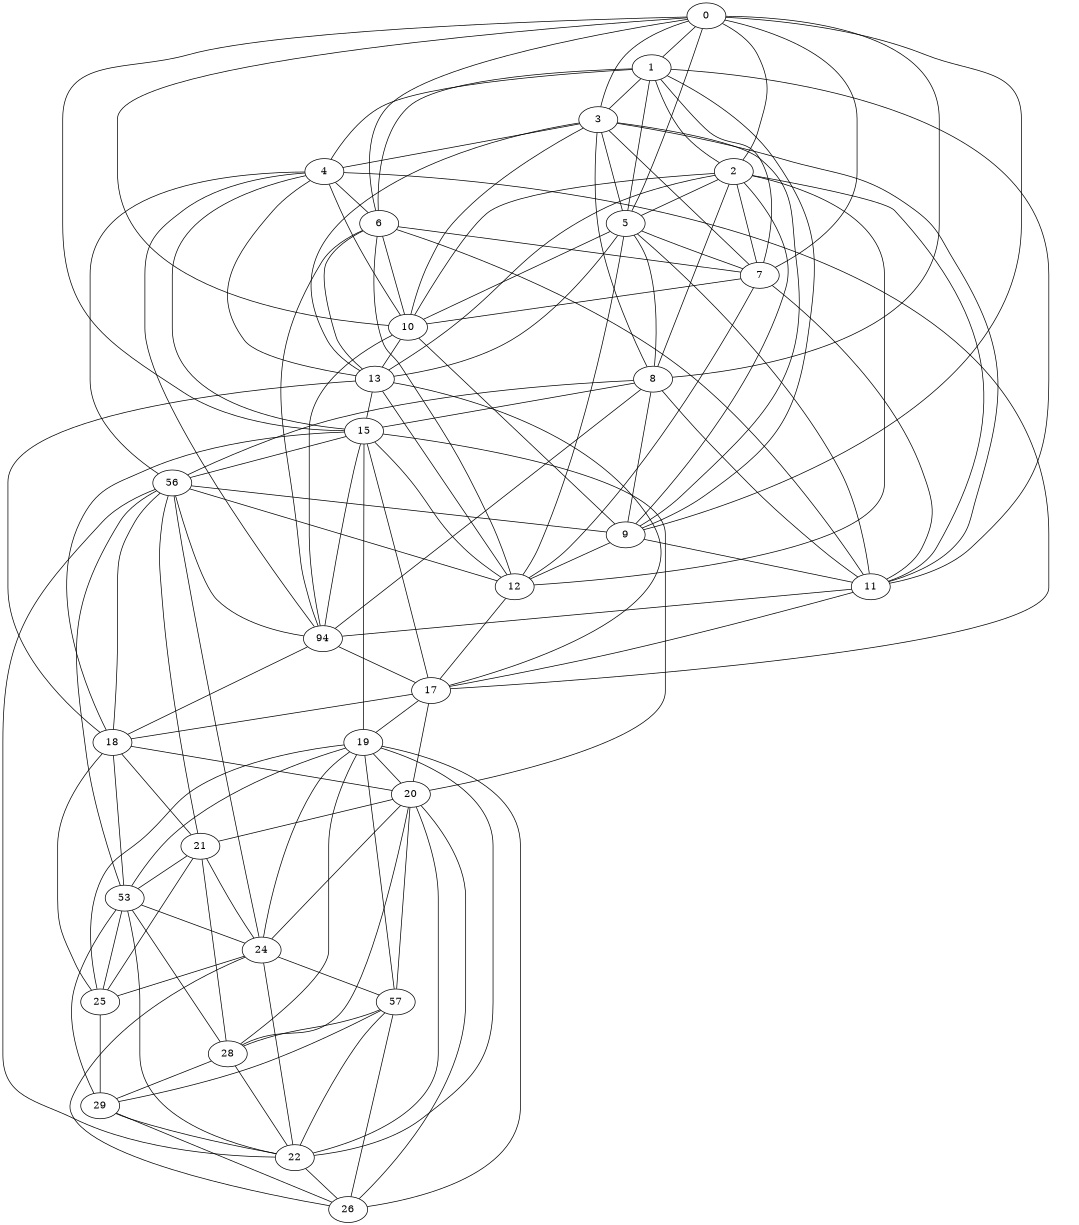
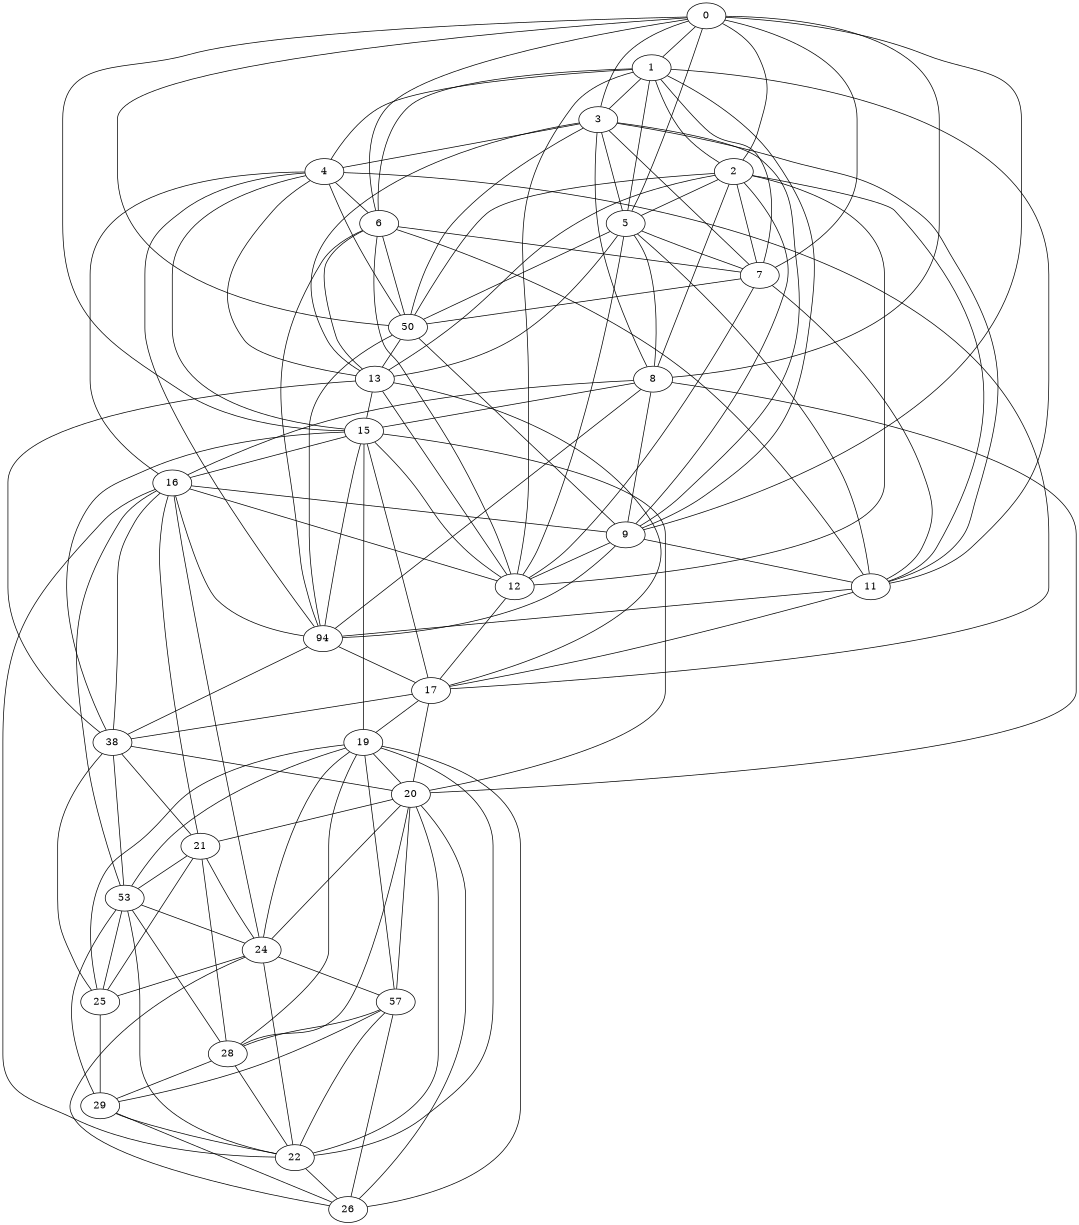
none -> (525, 299)
(408, 327) -> (408, 327)
(172, 483) -> (172, 483)
(750, 485) -> (1056, 712)
none -> (503, 613)
(112, 742) -> (112, 742)
